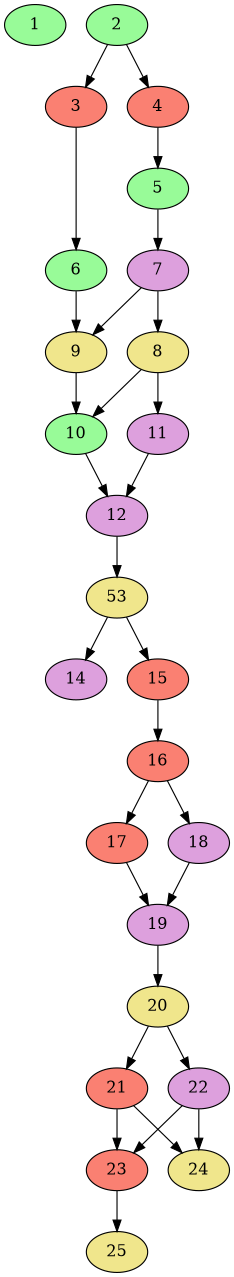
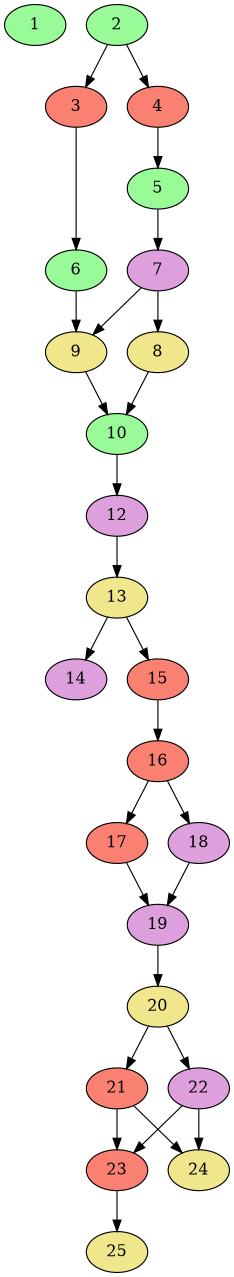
(158, 434) -> none
(117, 598) -> (117, 598)
